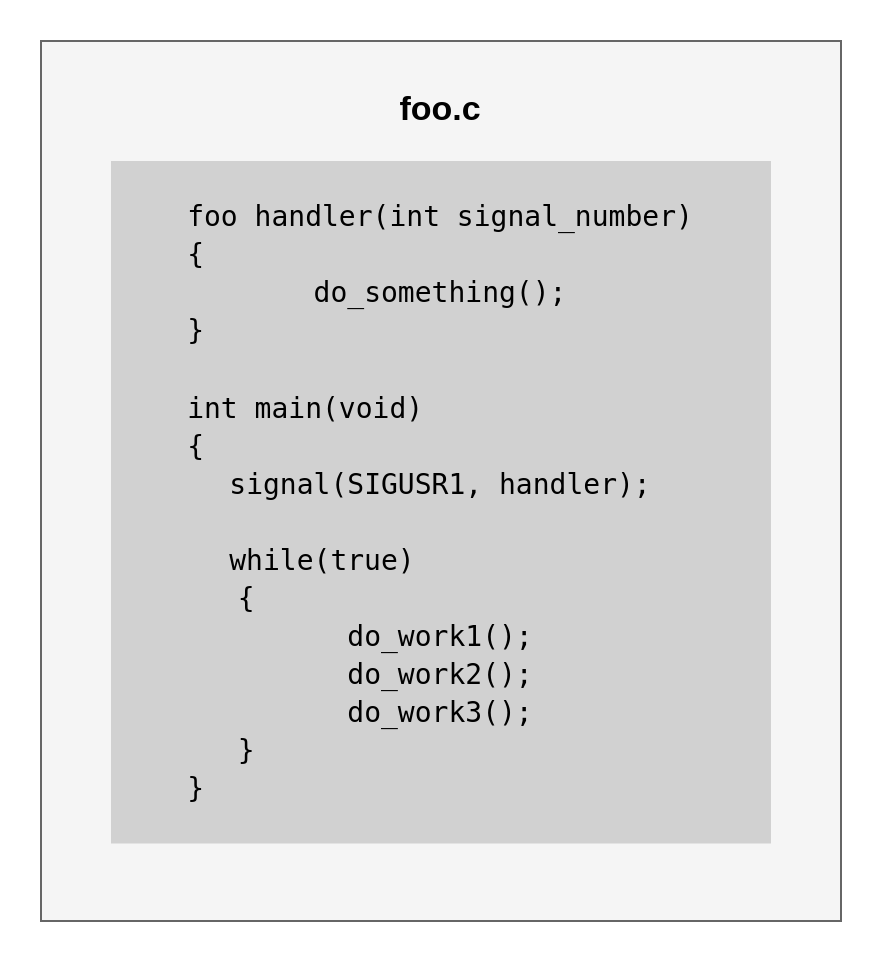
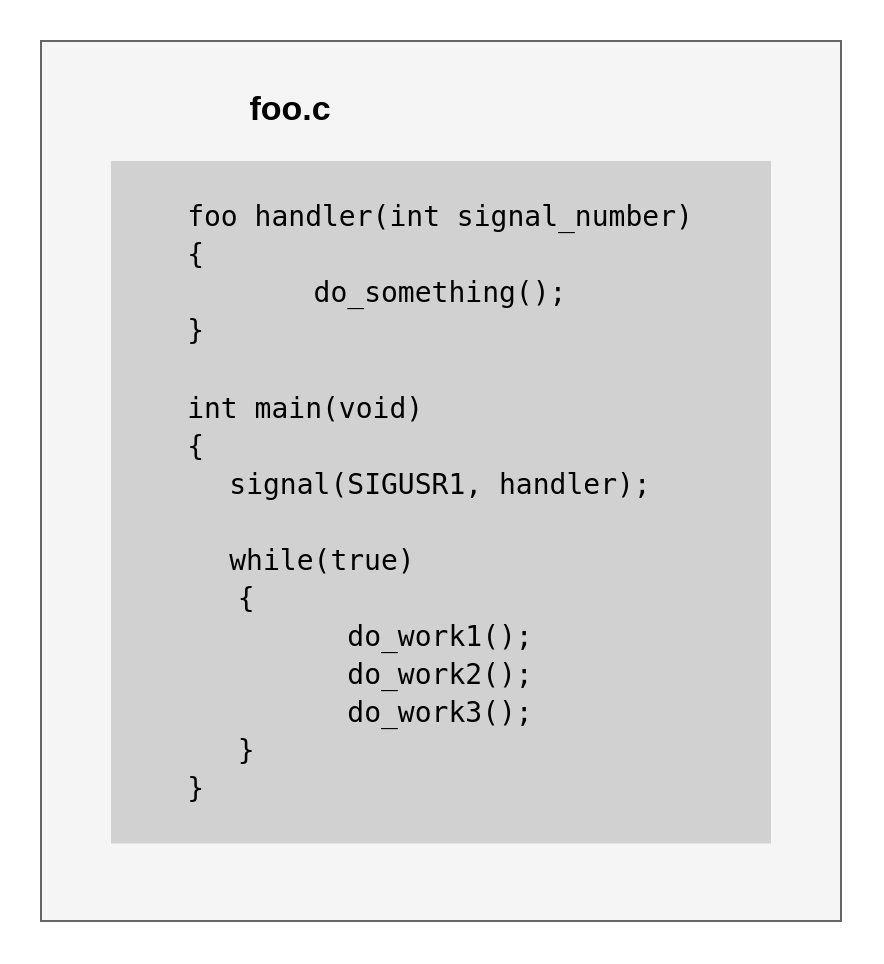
(441, 111) -> (291, 111)
